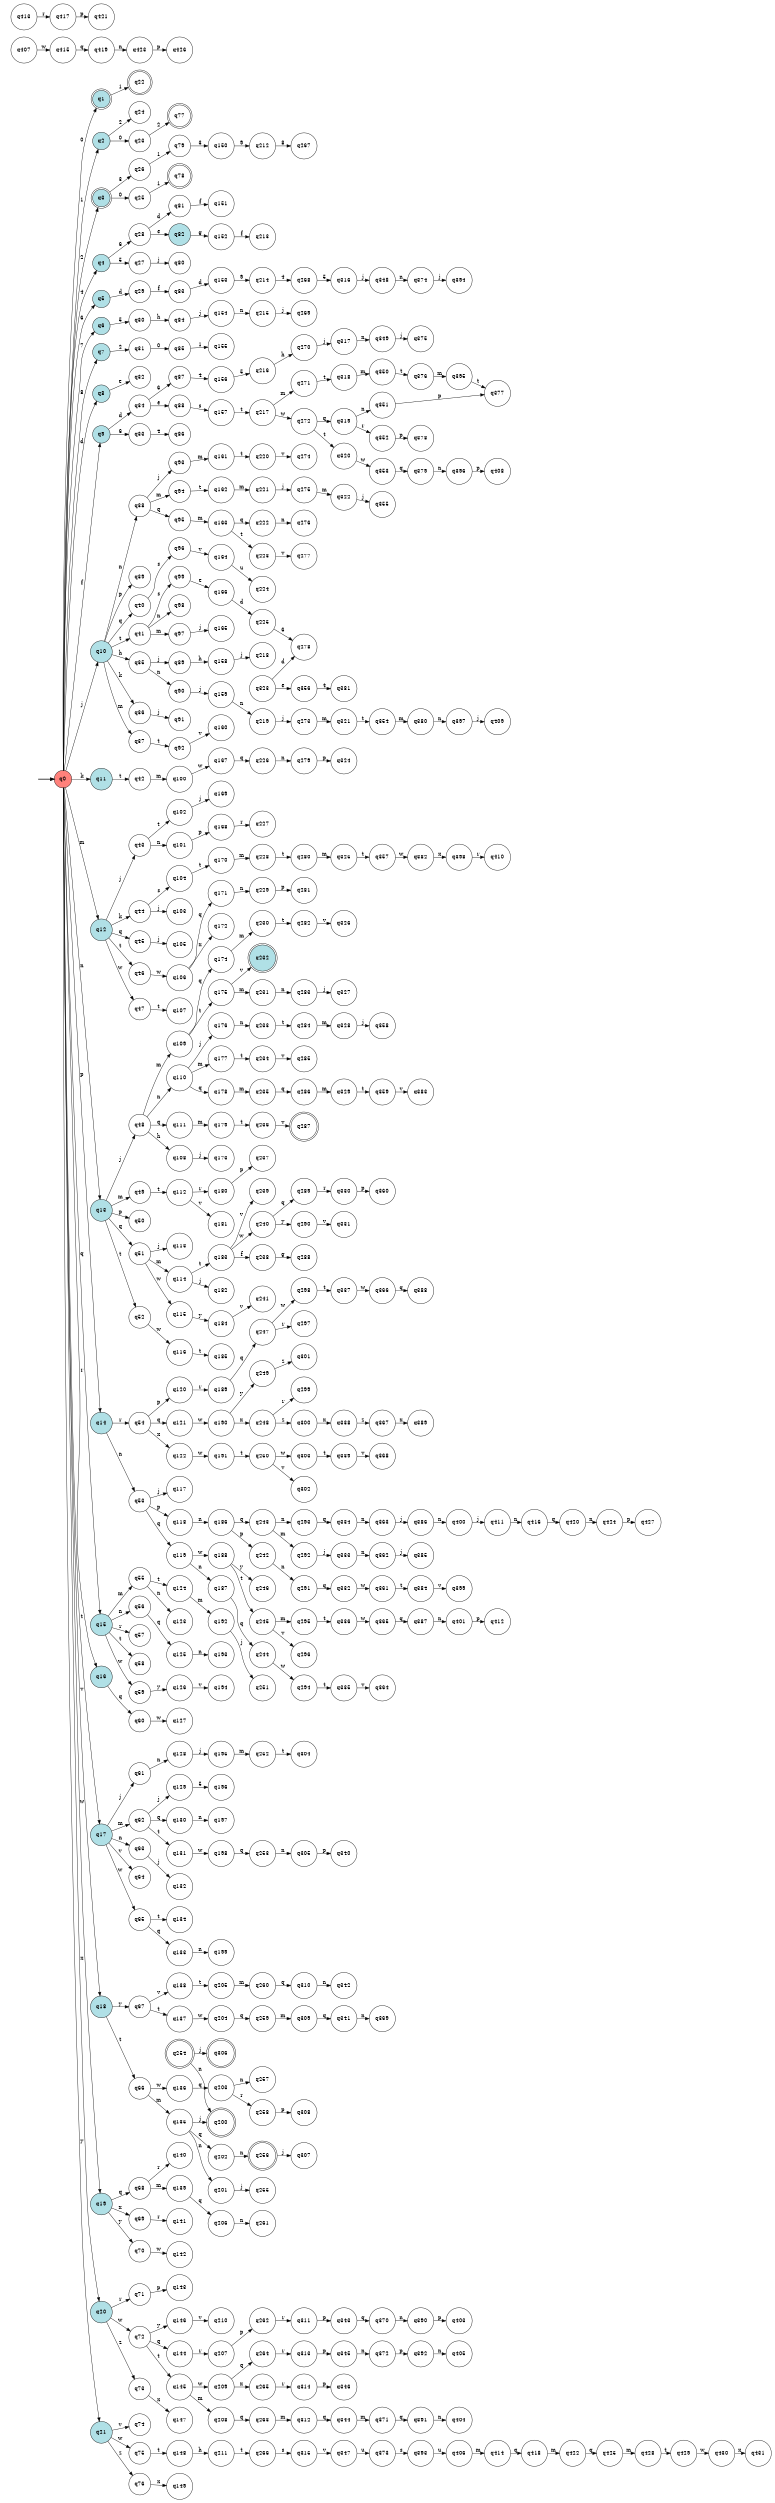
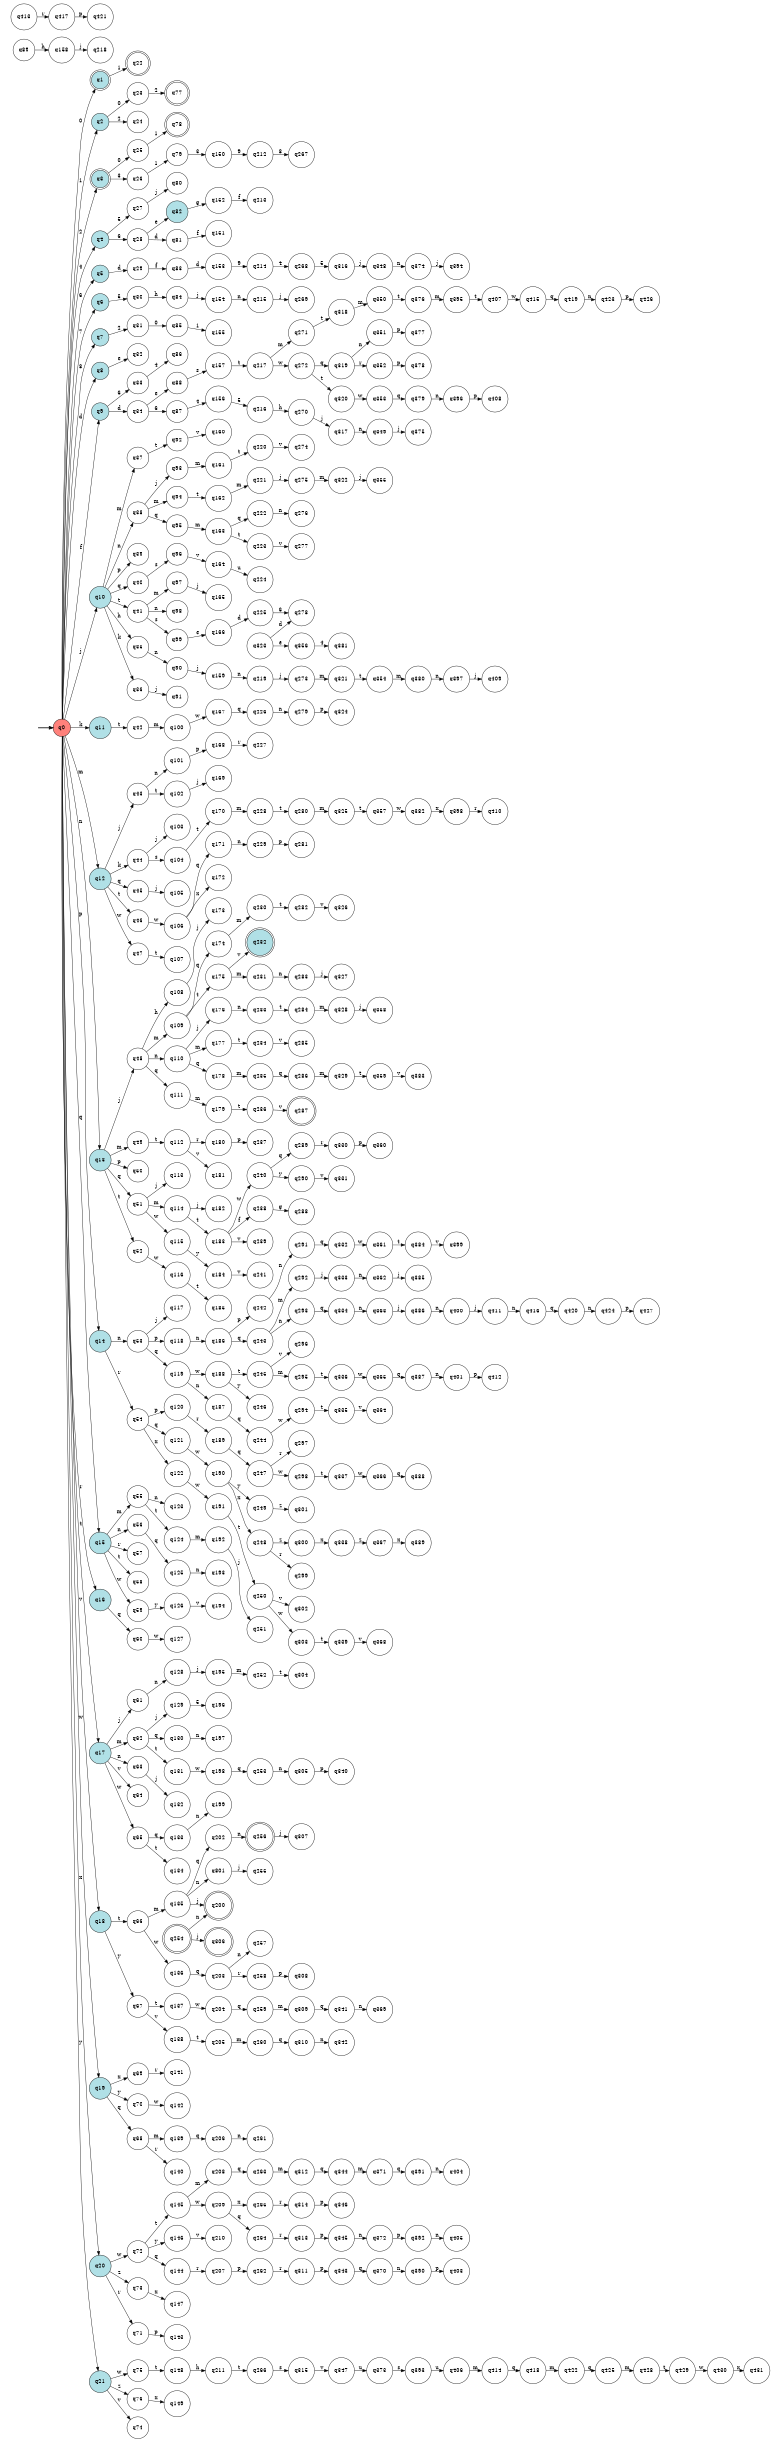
(477, 384) -> (474, 300)
(158, 663) -> none
(221, 2190) -> (219, 1871)
